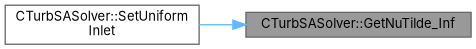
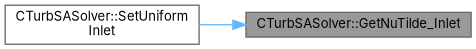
(359, 25) -> (359, 25)
